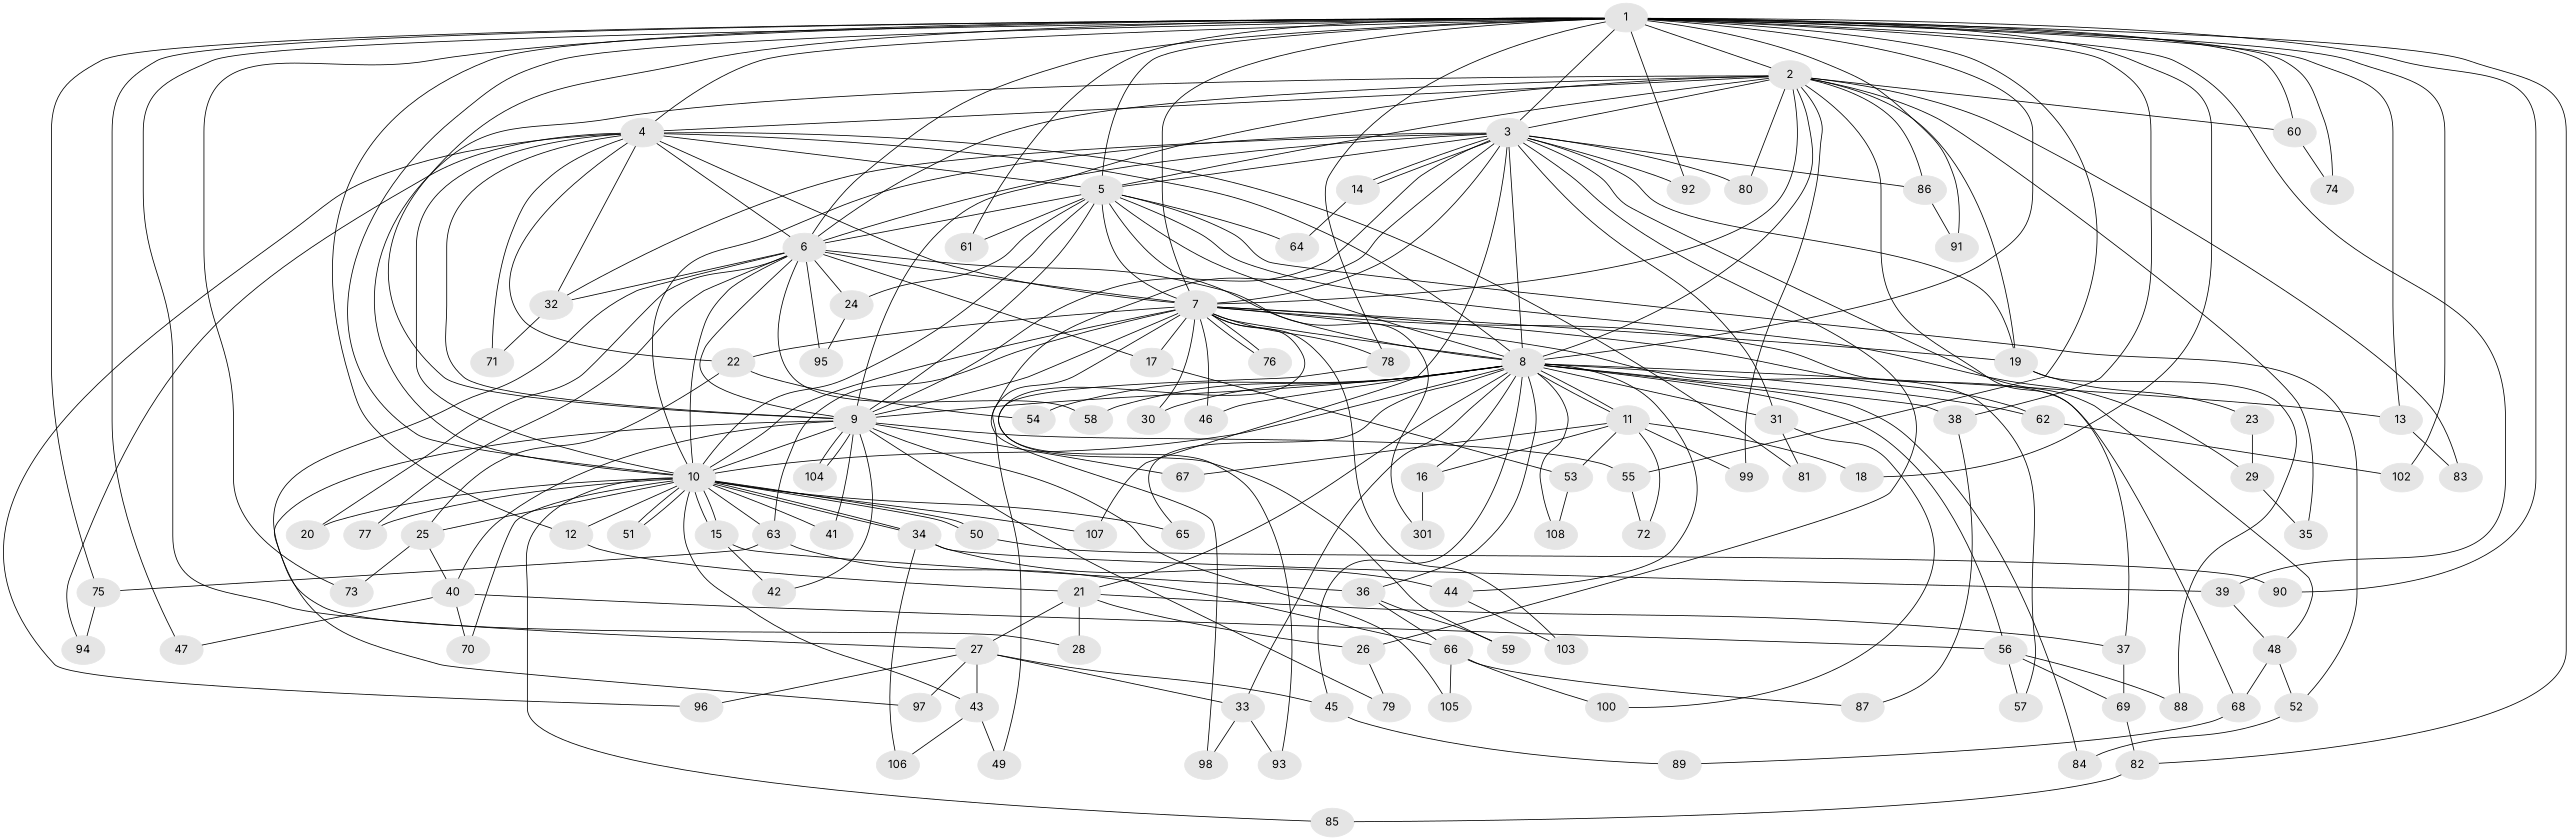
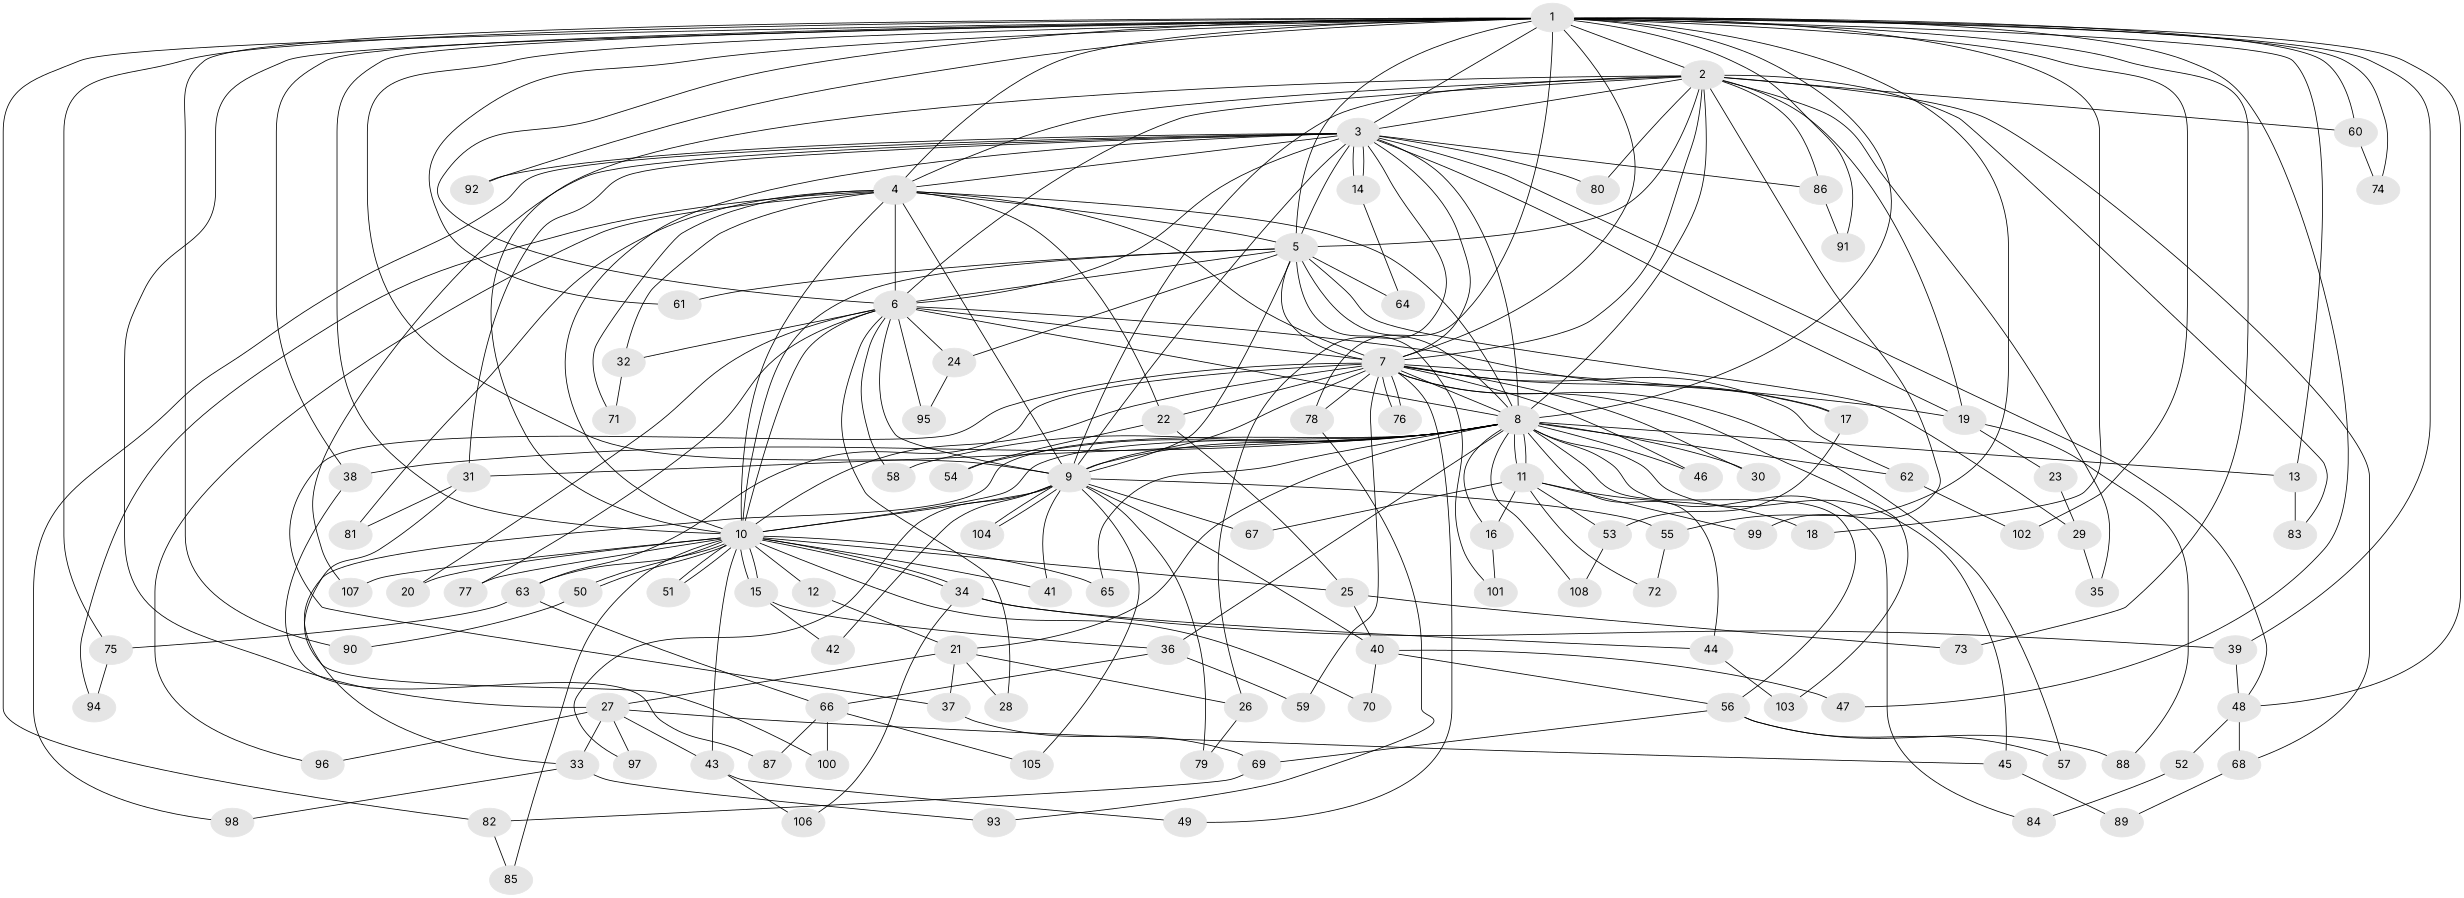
(500, 58) -> (2392, 58)
(967, 159) -> (1127, 161)
(1840, 326) -> none
(1423, 535) -> (1496, 593)
